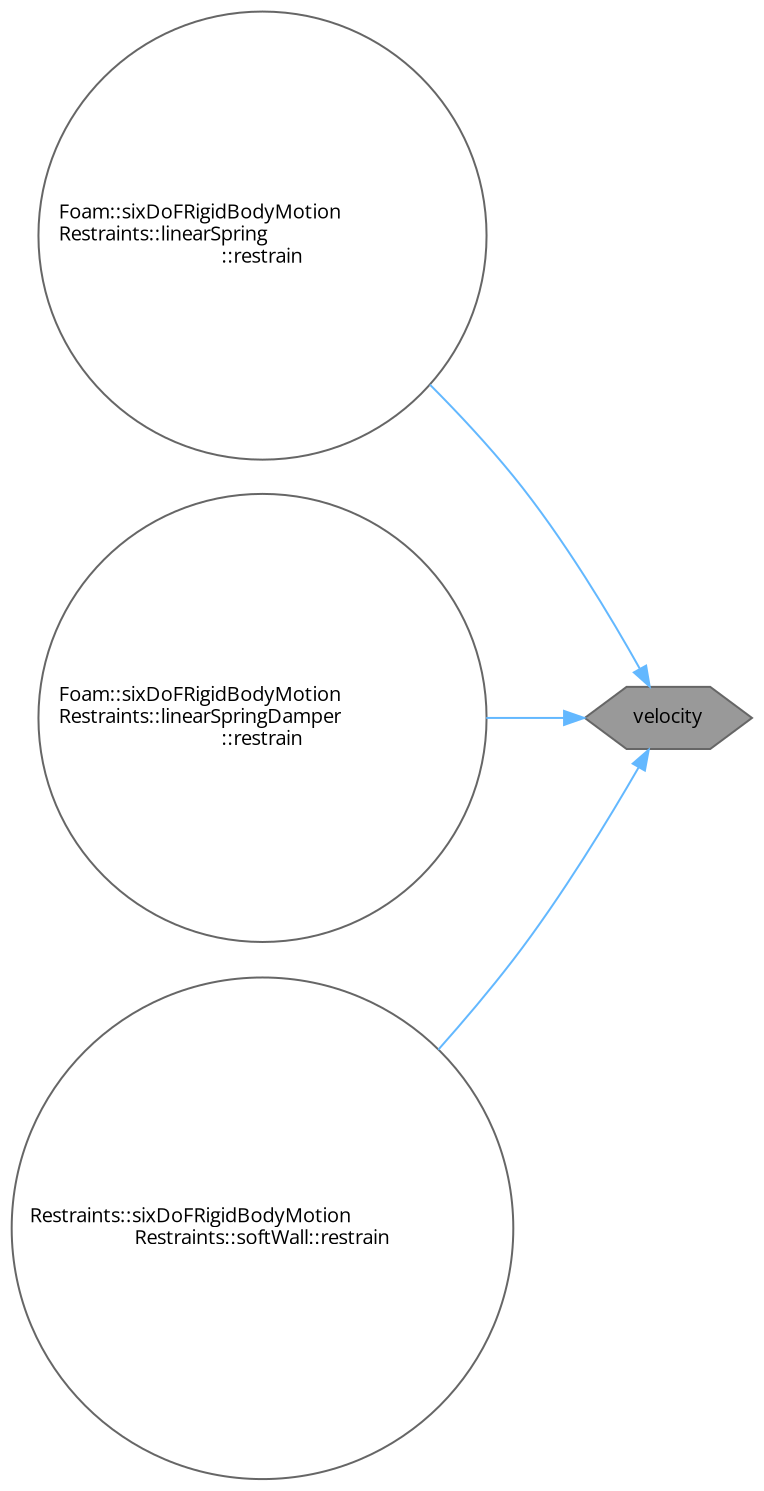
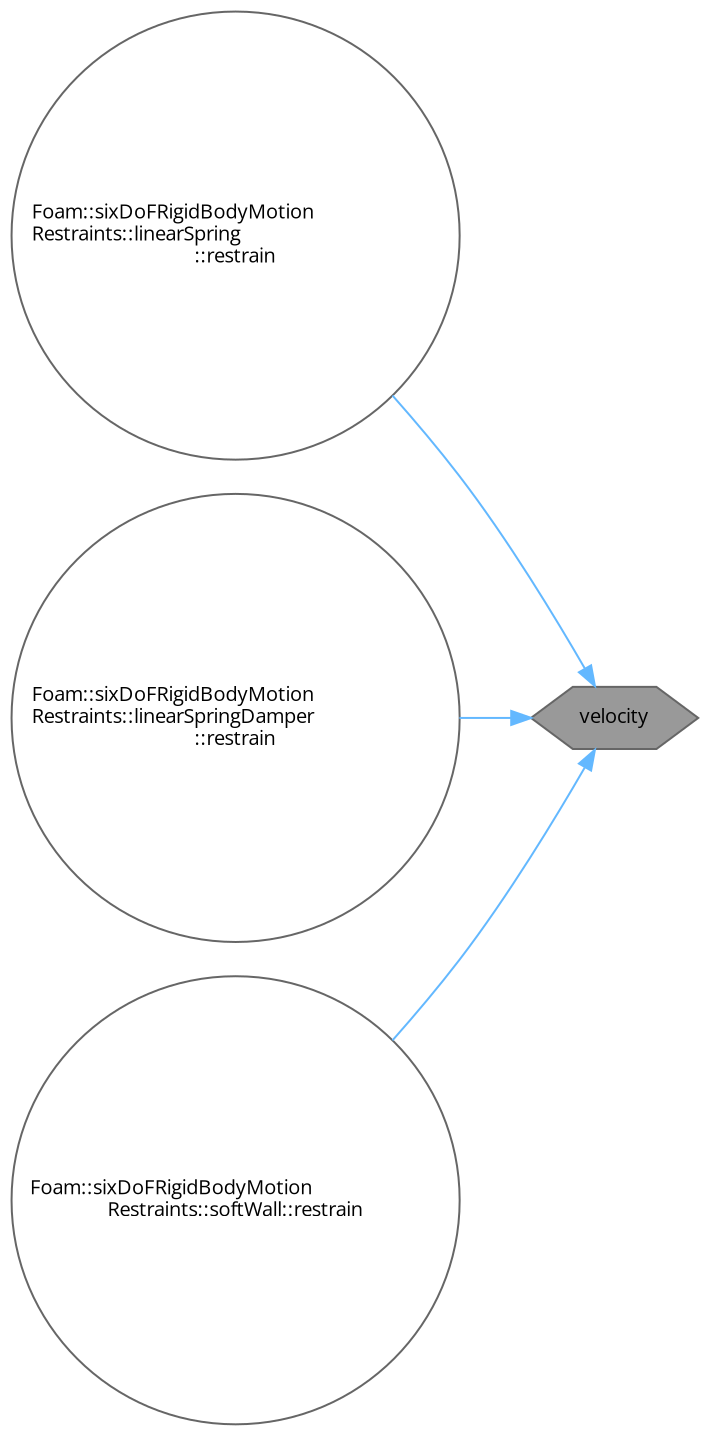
(263, 1228) -> (236, 1200)
